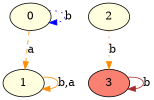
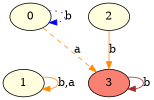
(27, 46) -> (67, 48)
(109, 46) -> (109, 46)
